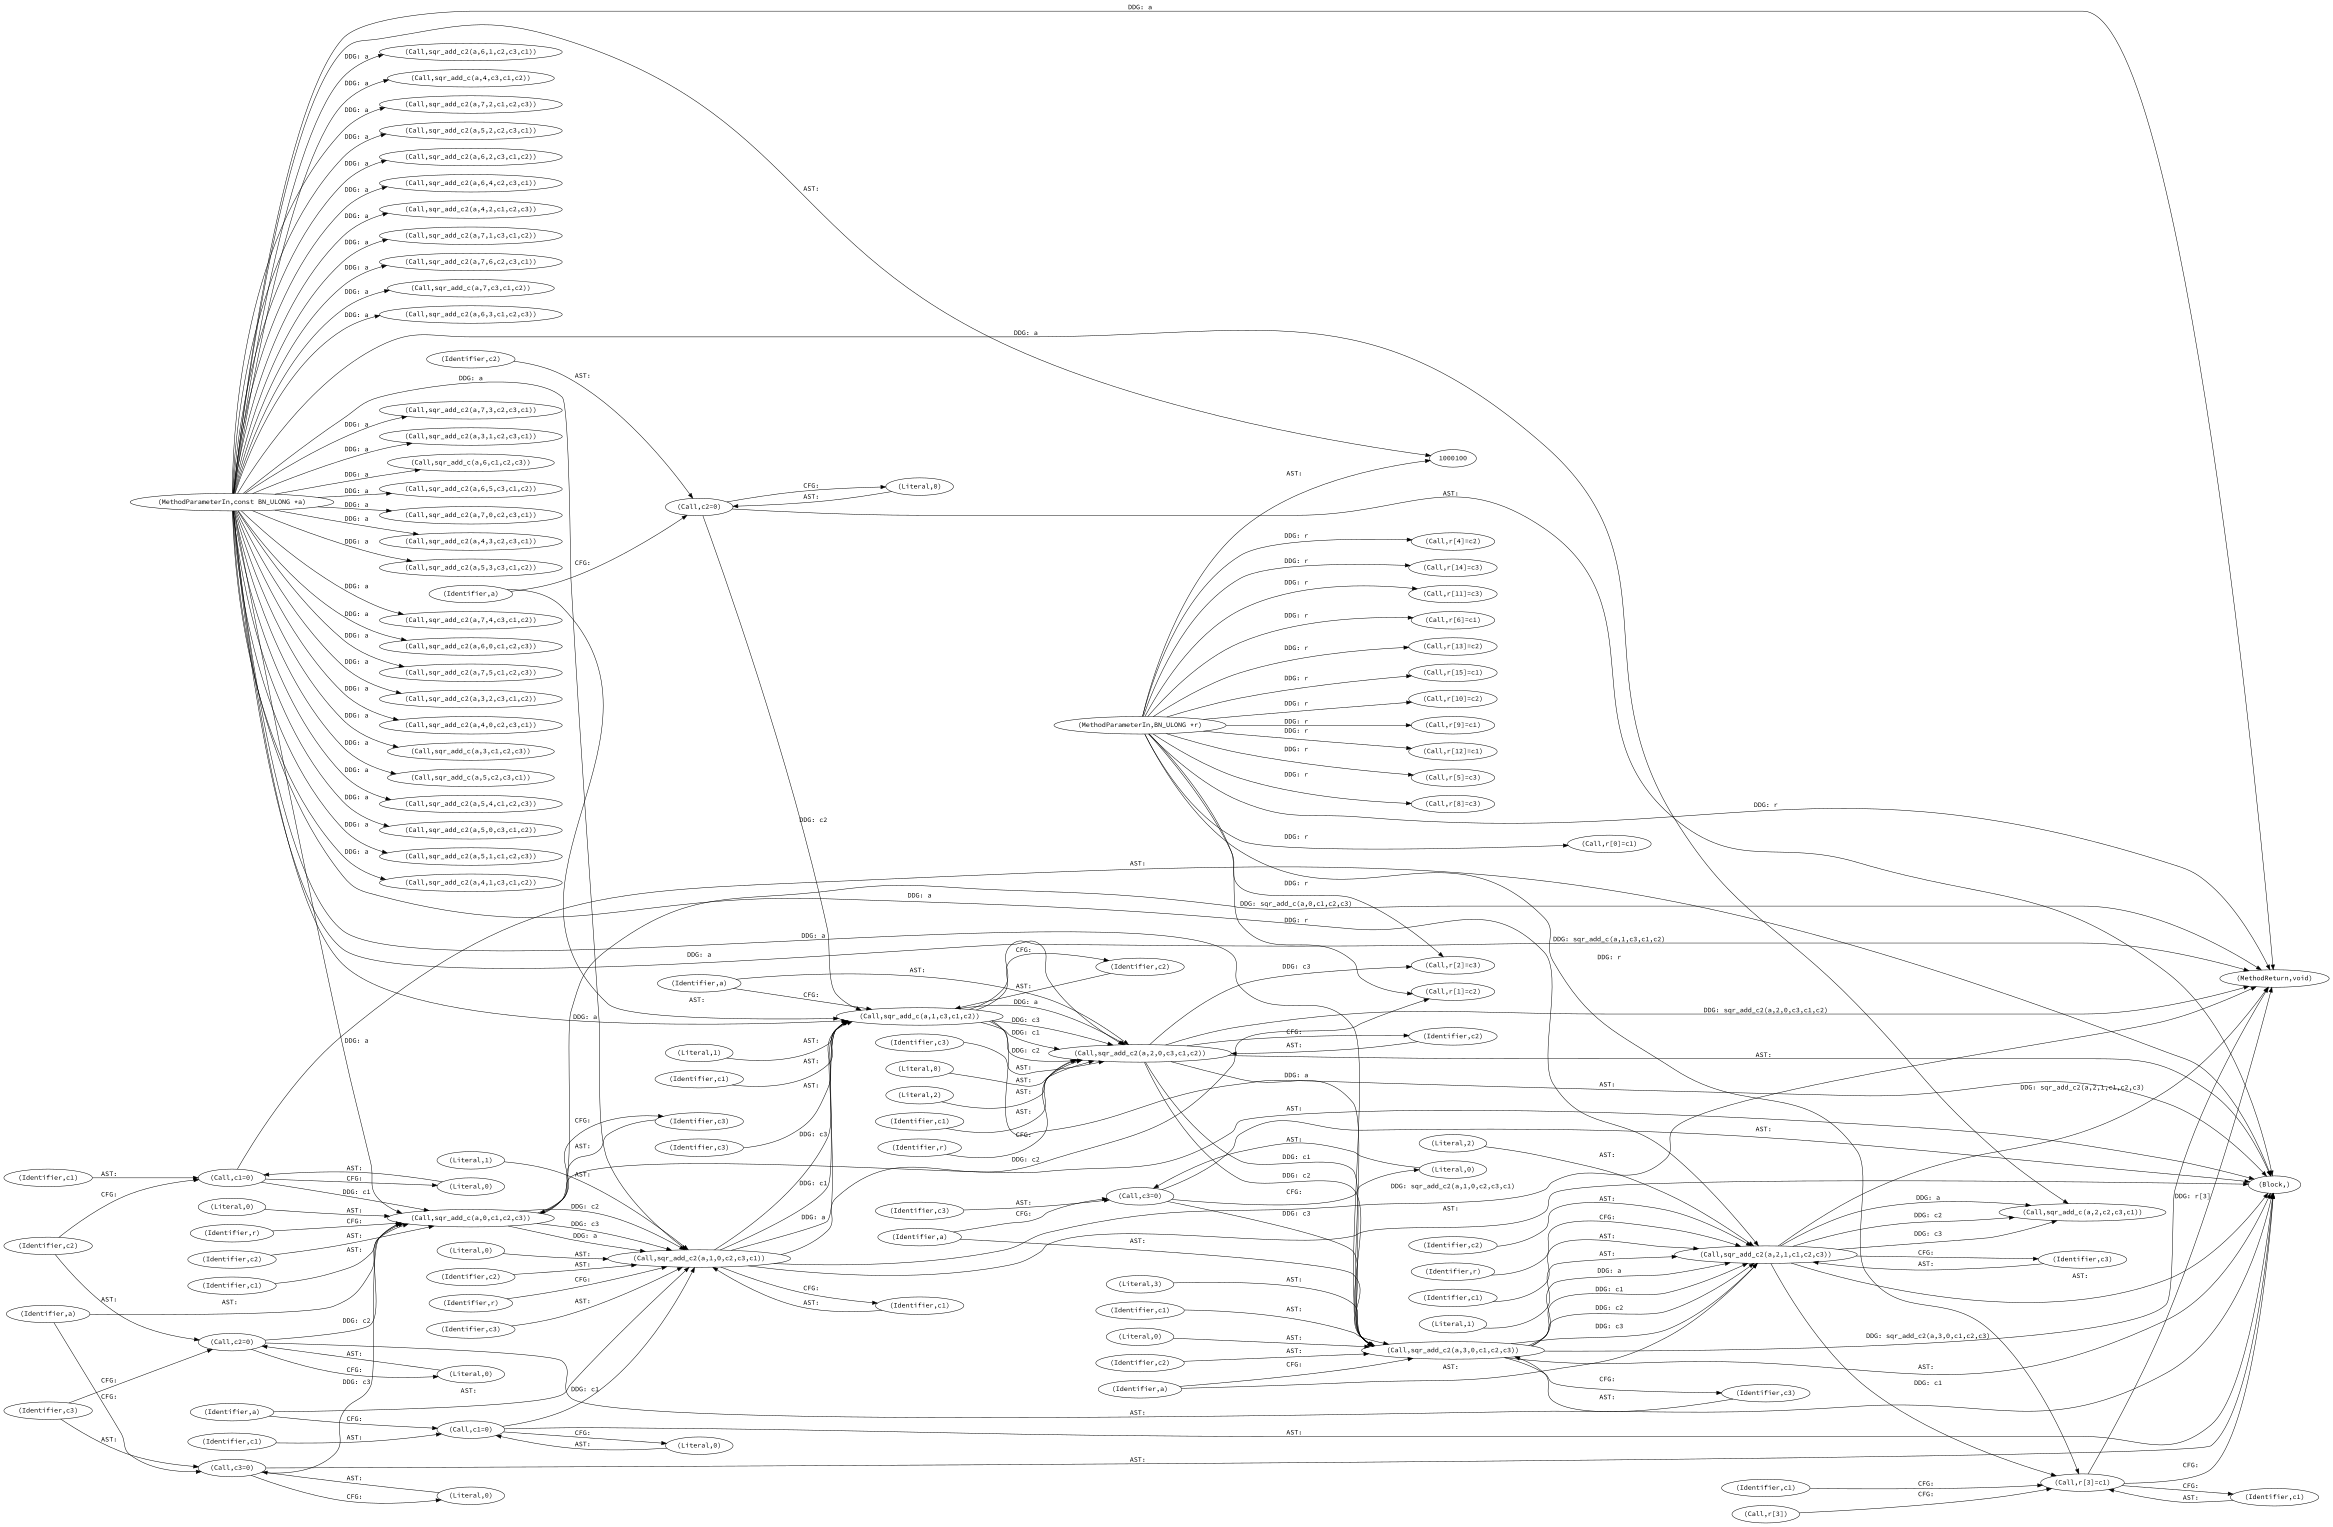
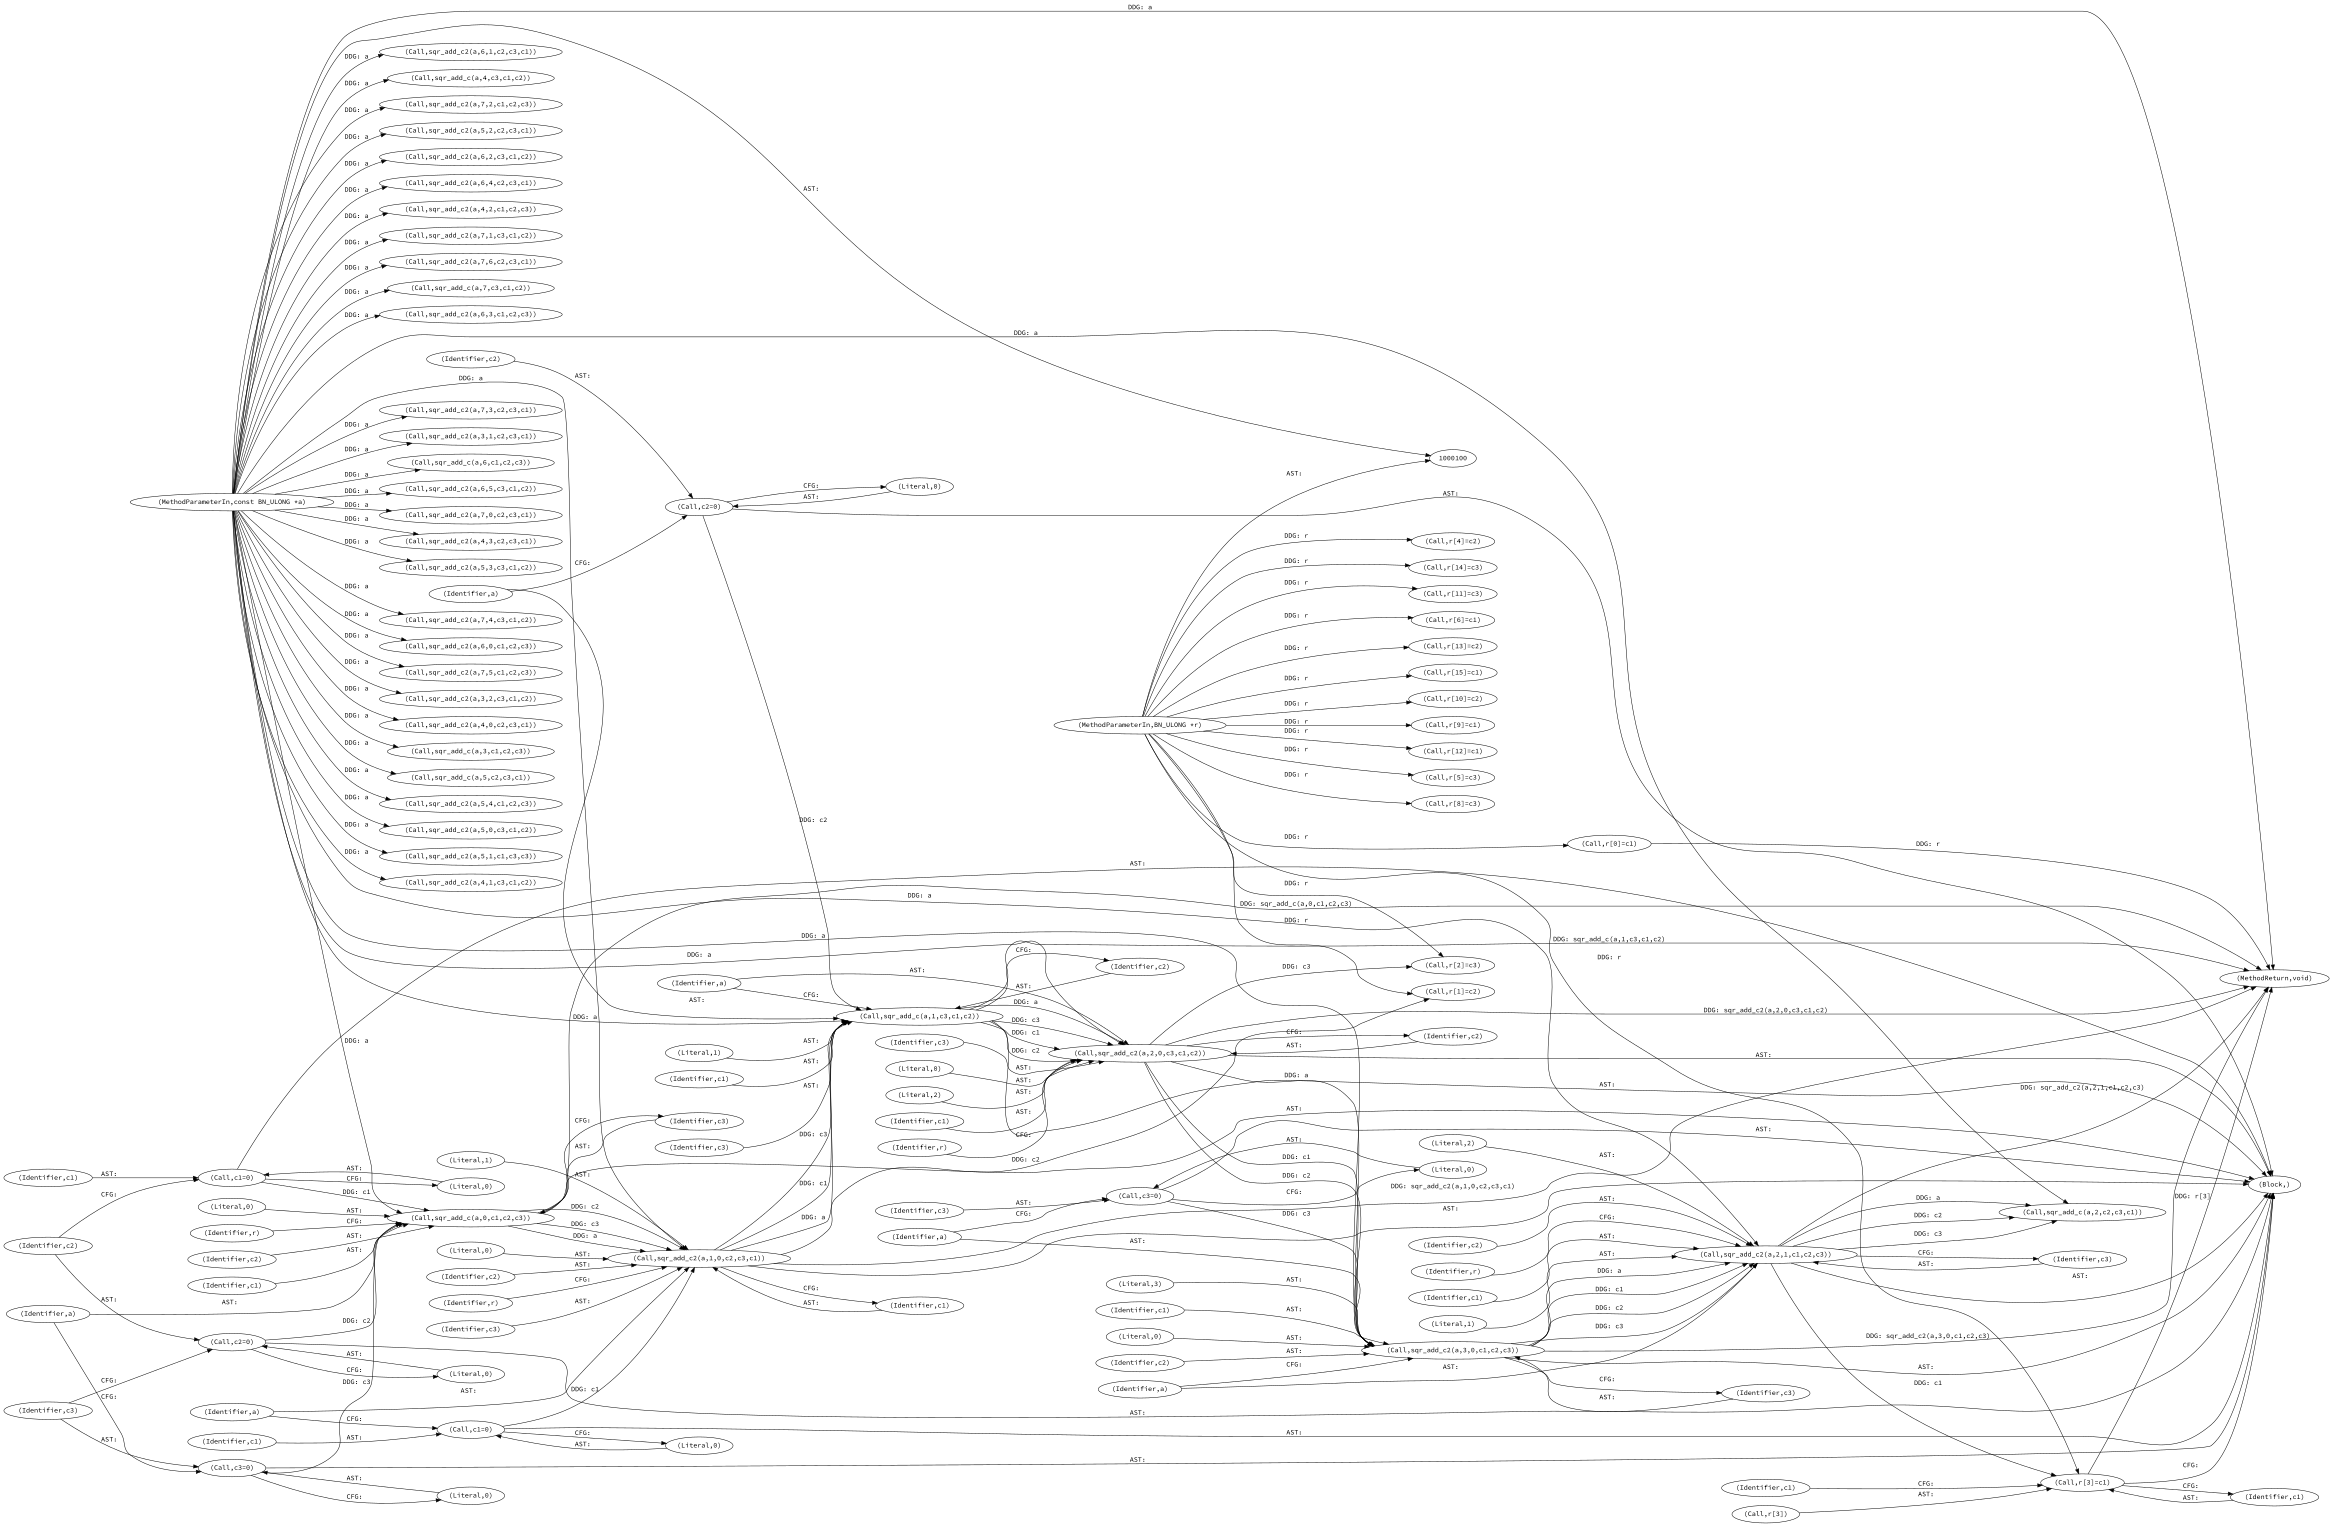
(1723, 813) -> (1978, 854)
(471, 857) -> (471, 857)
(1928, 1495) -> (1928, 1495)
